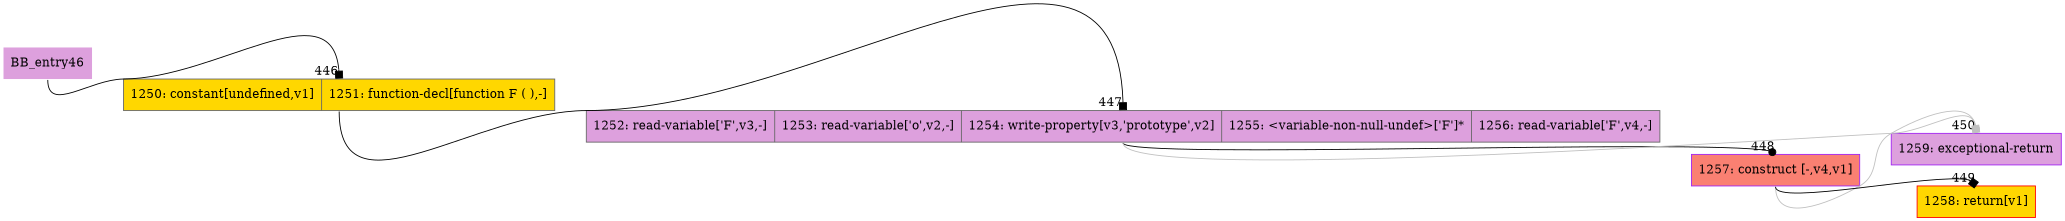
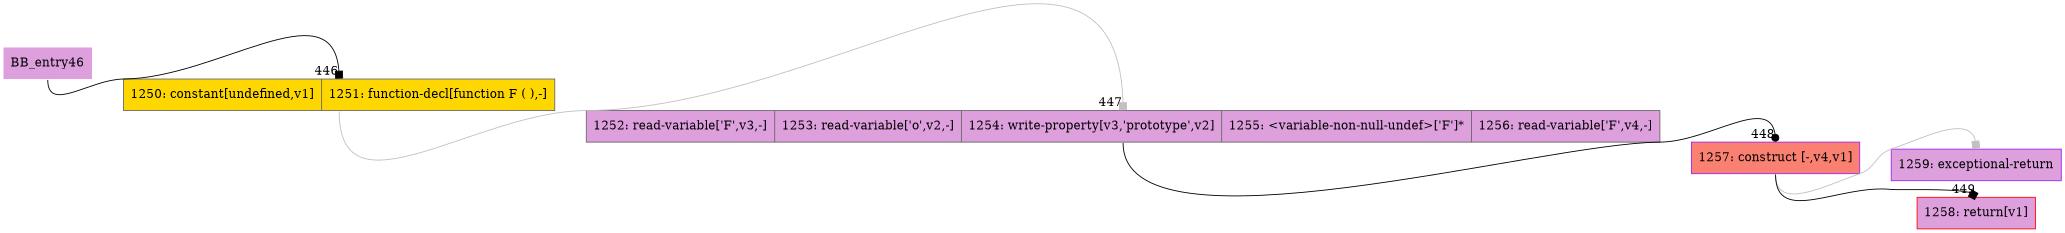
(746, 83) -> (746, 83)
(1530, 153) -> none
(1976, 202) -> (1976, 213)
